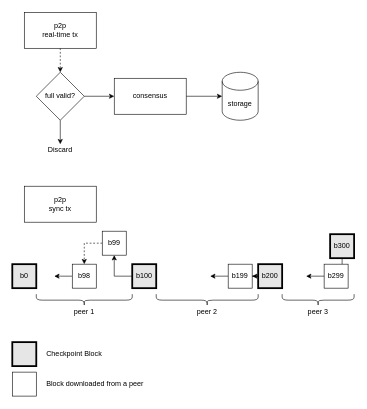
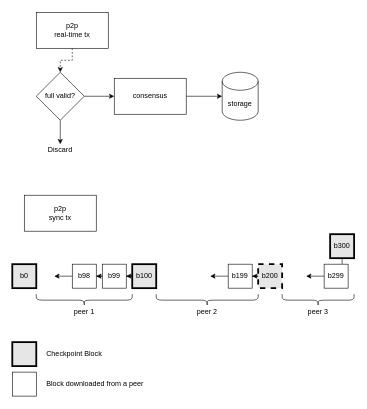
(60, 30) -> (72, 30)
(60, 204) -> (60, 213)
(114, 243) -> (114, 276)
(270, 276) -> (270, 276)
